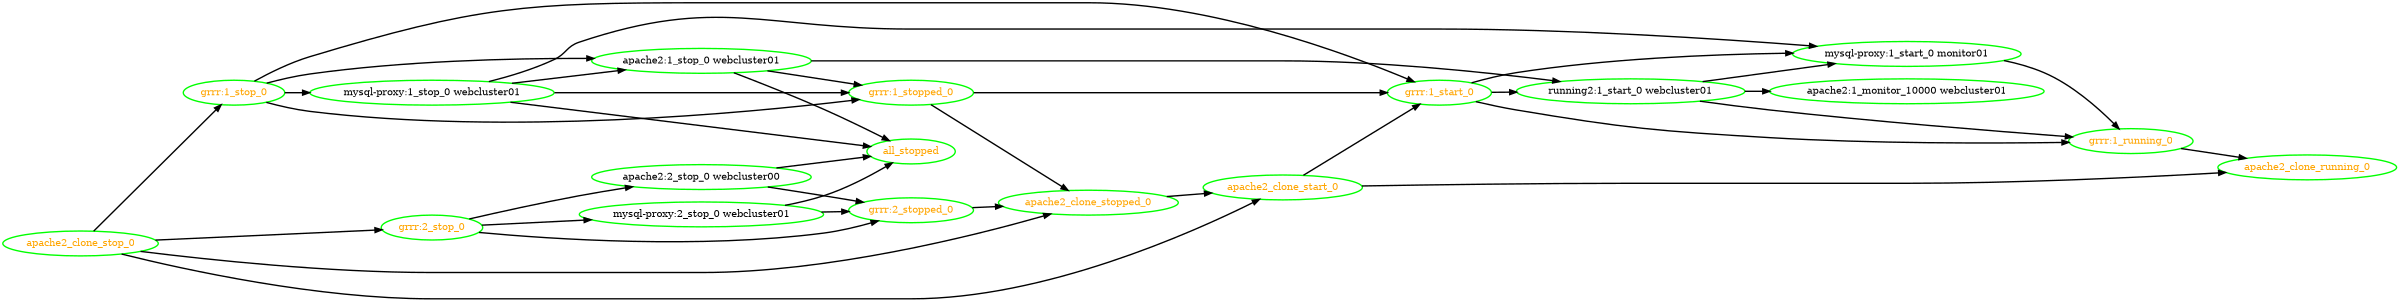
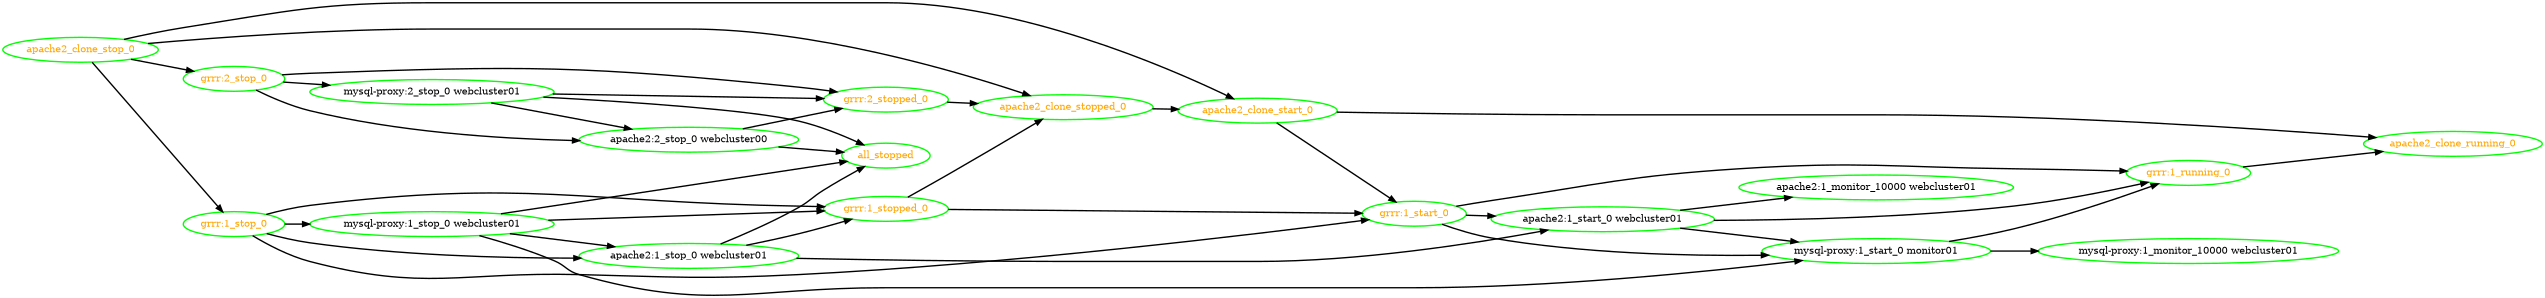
(1631, 91) -> (1603, 219)
none -> (558, 115)
none -> (2188, 251)
